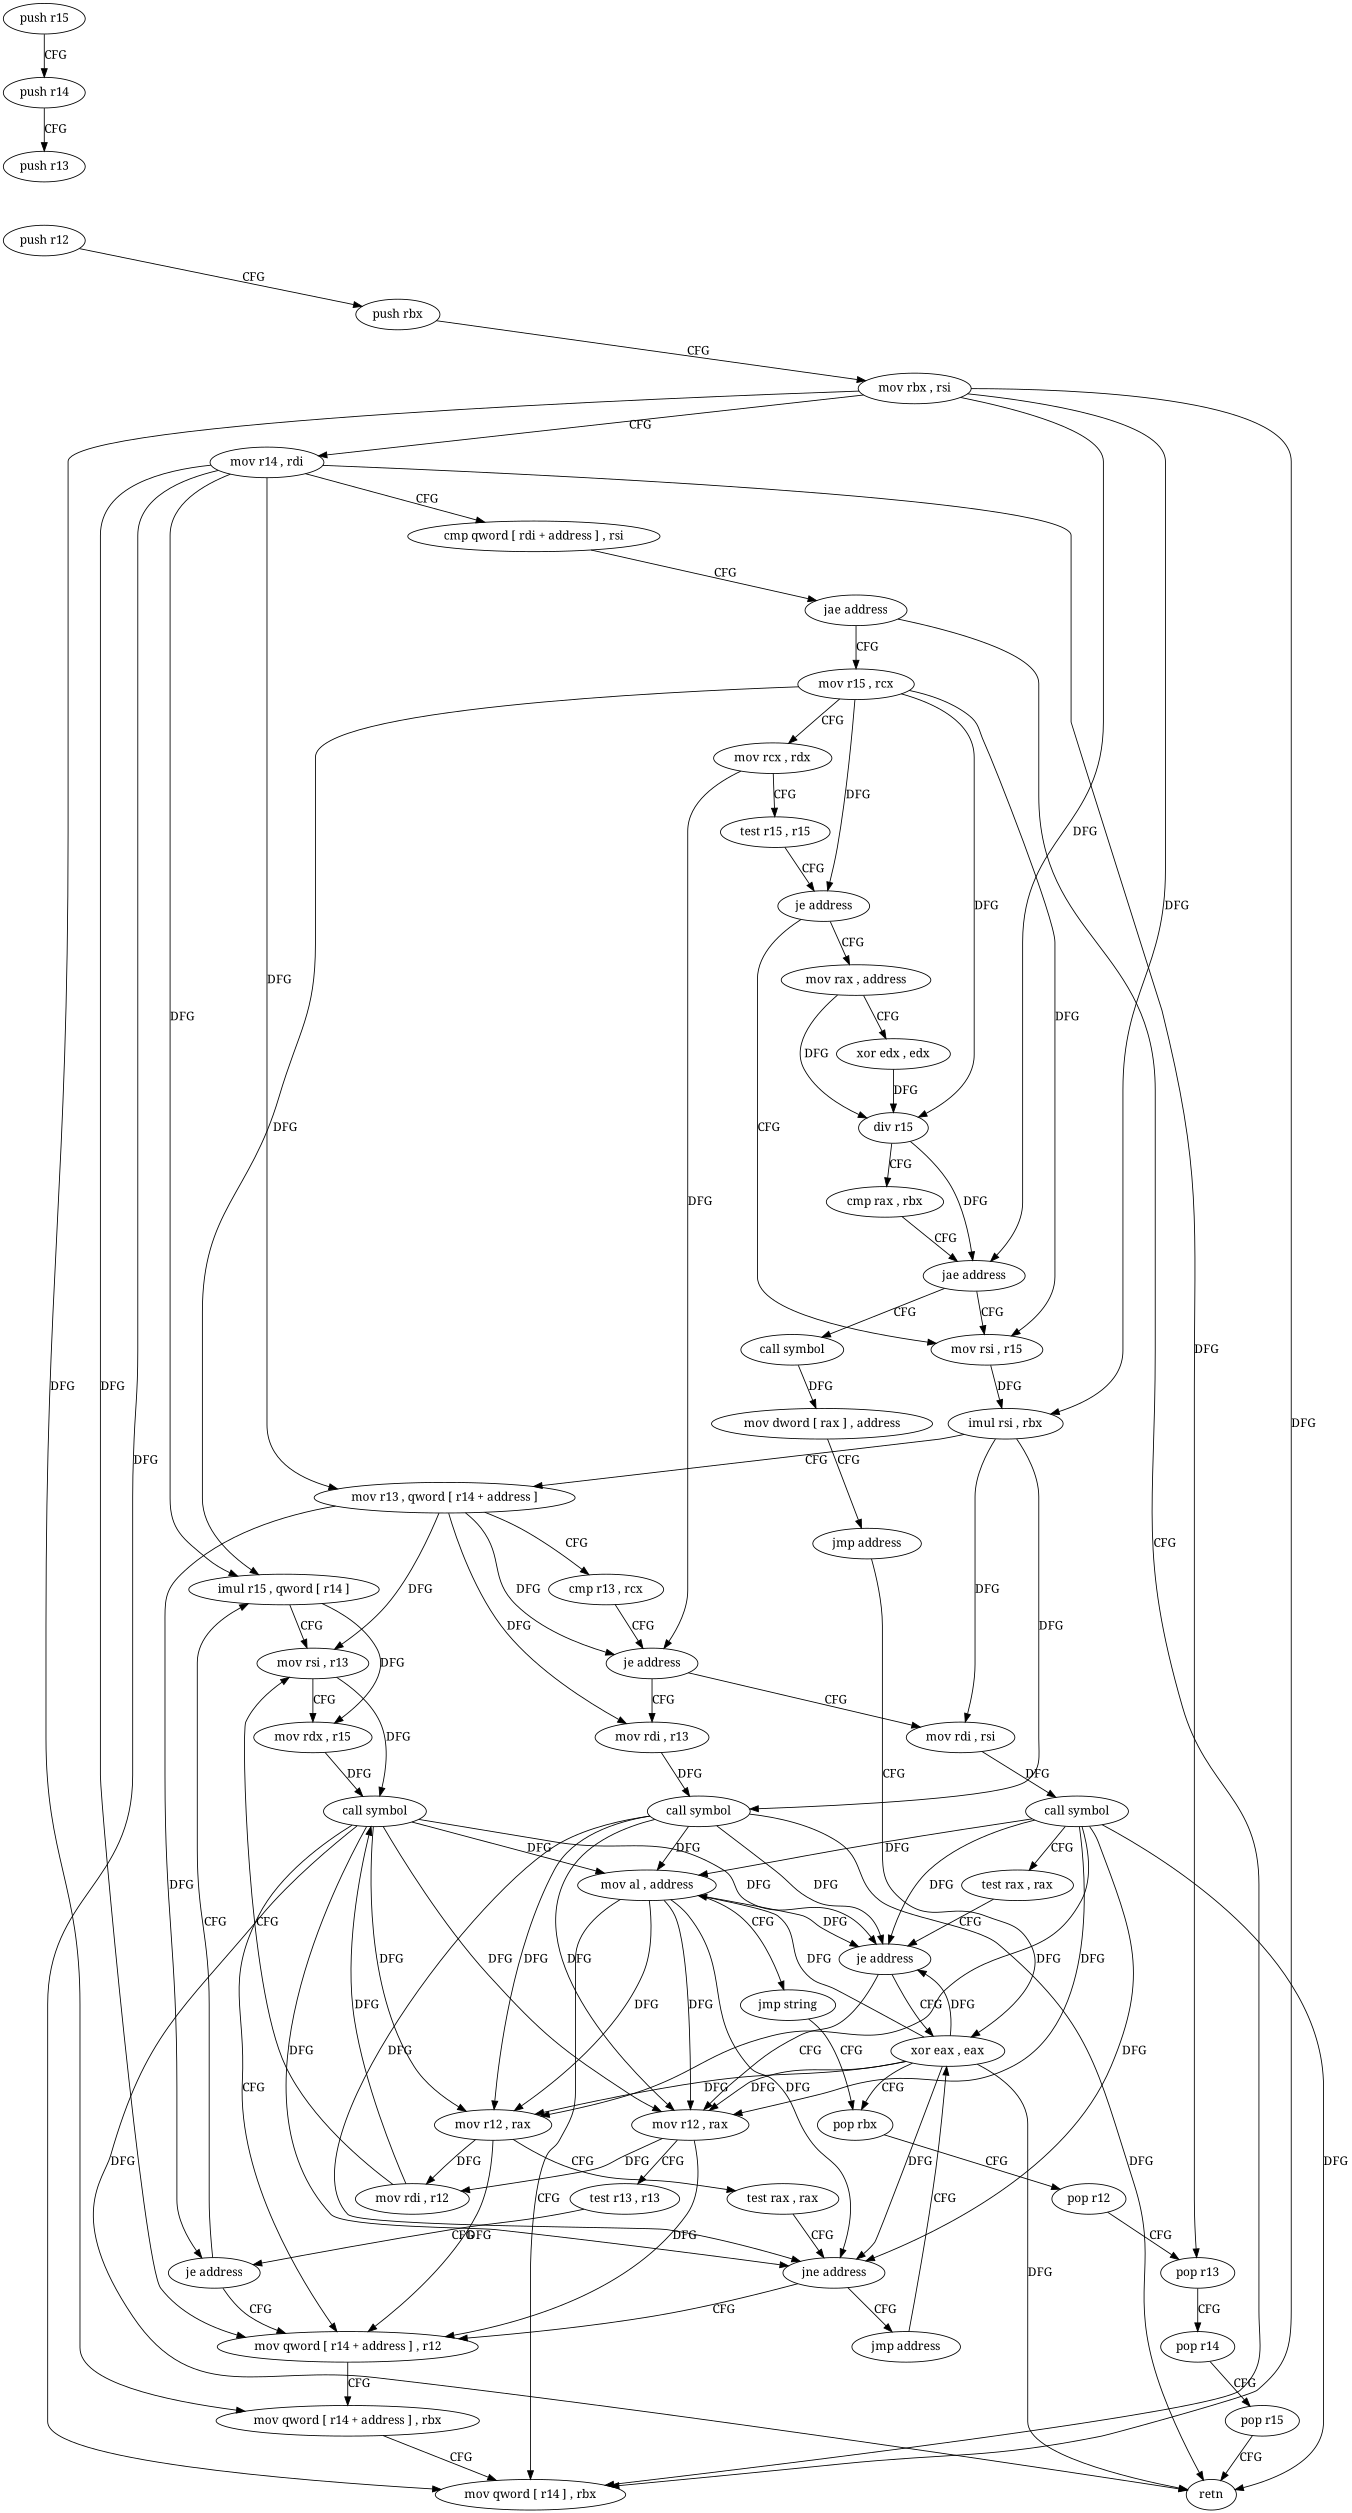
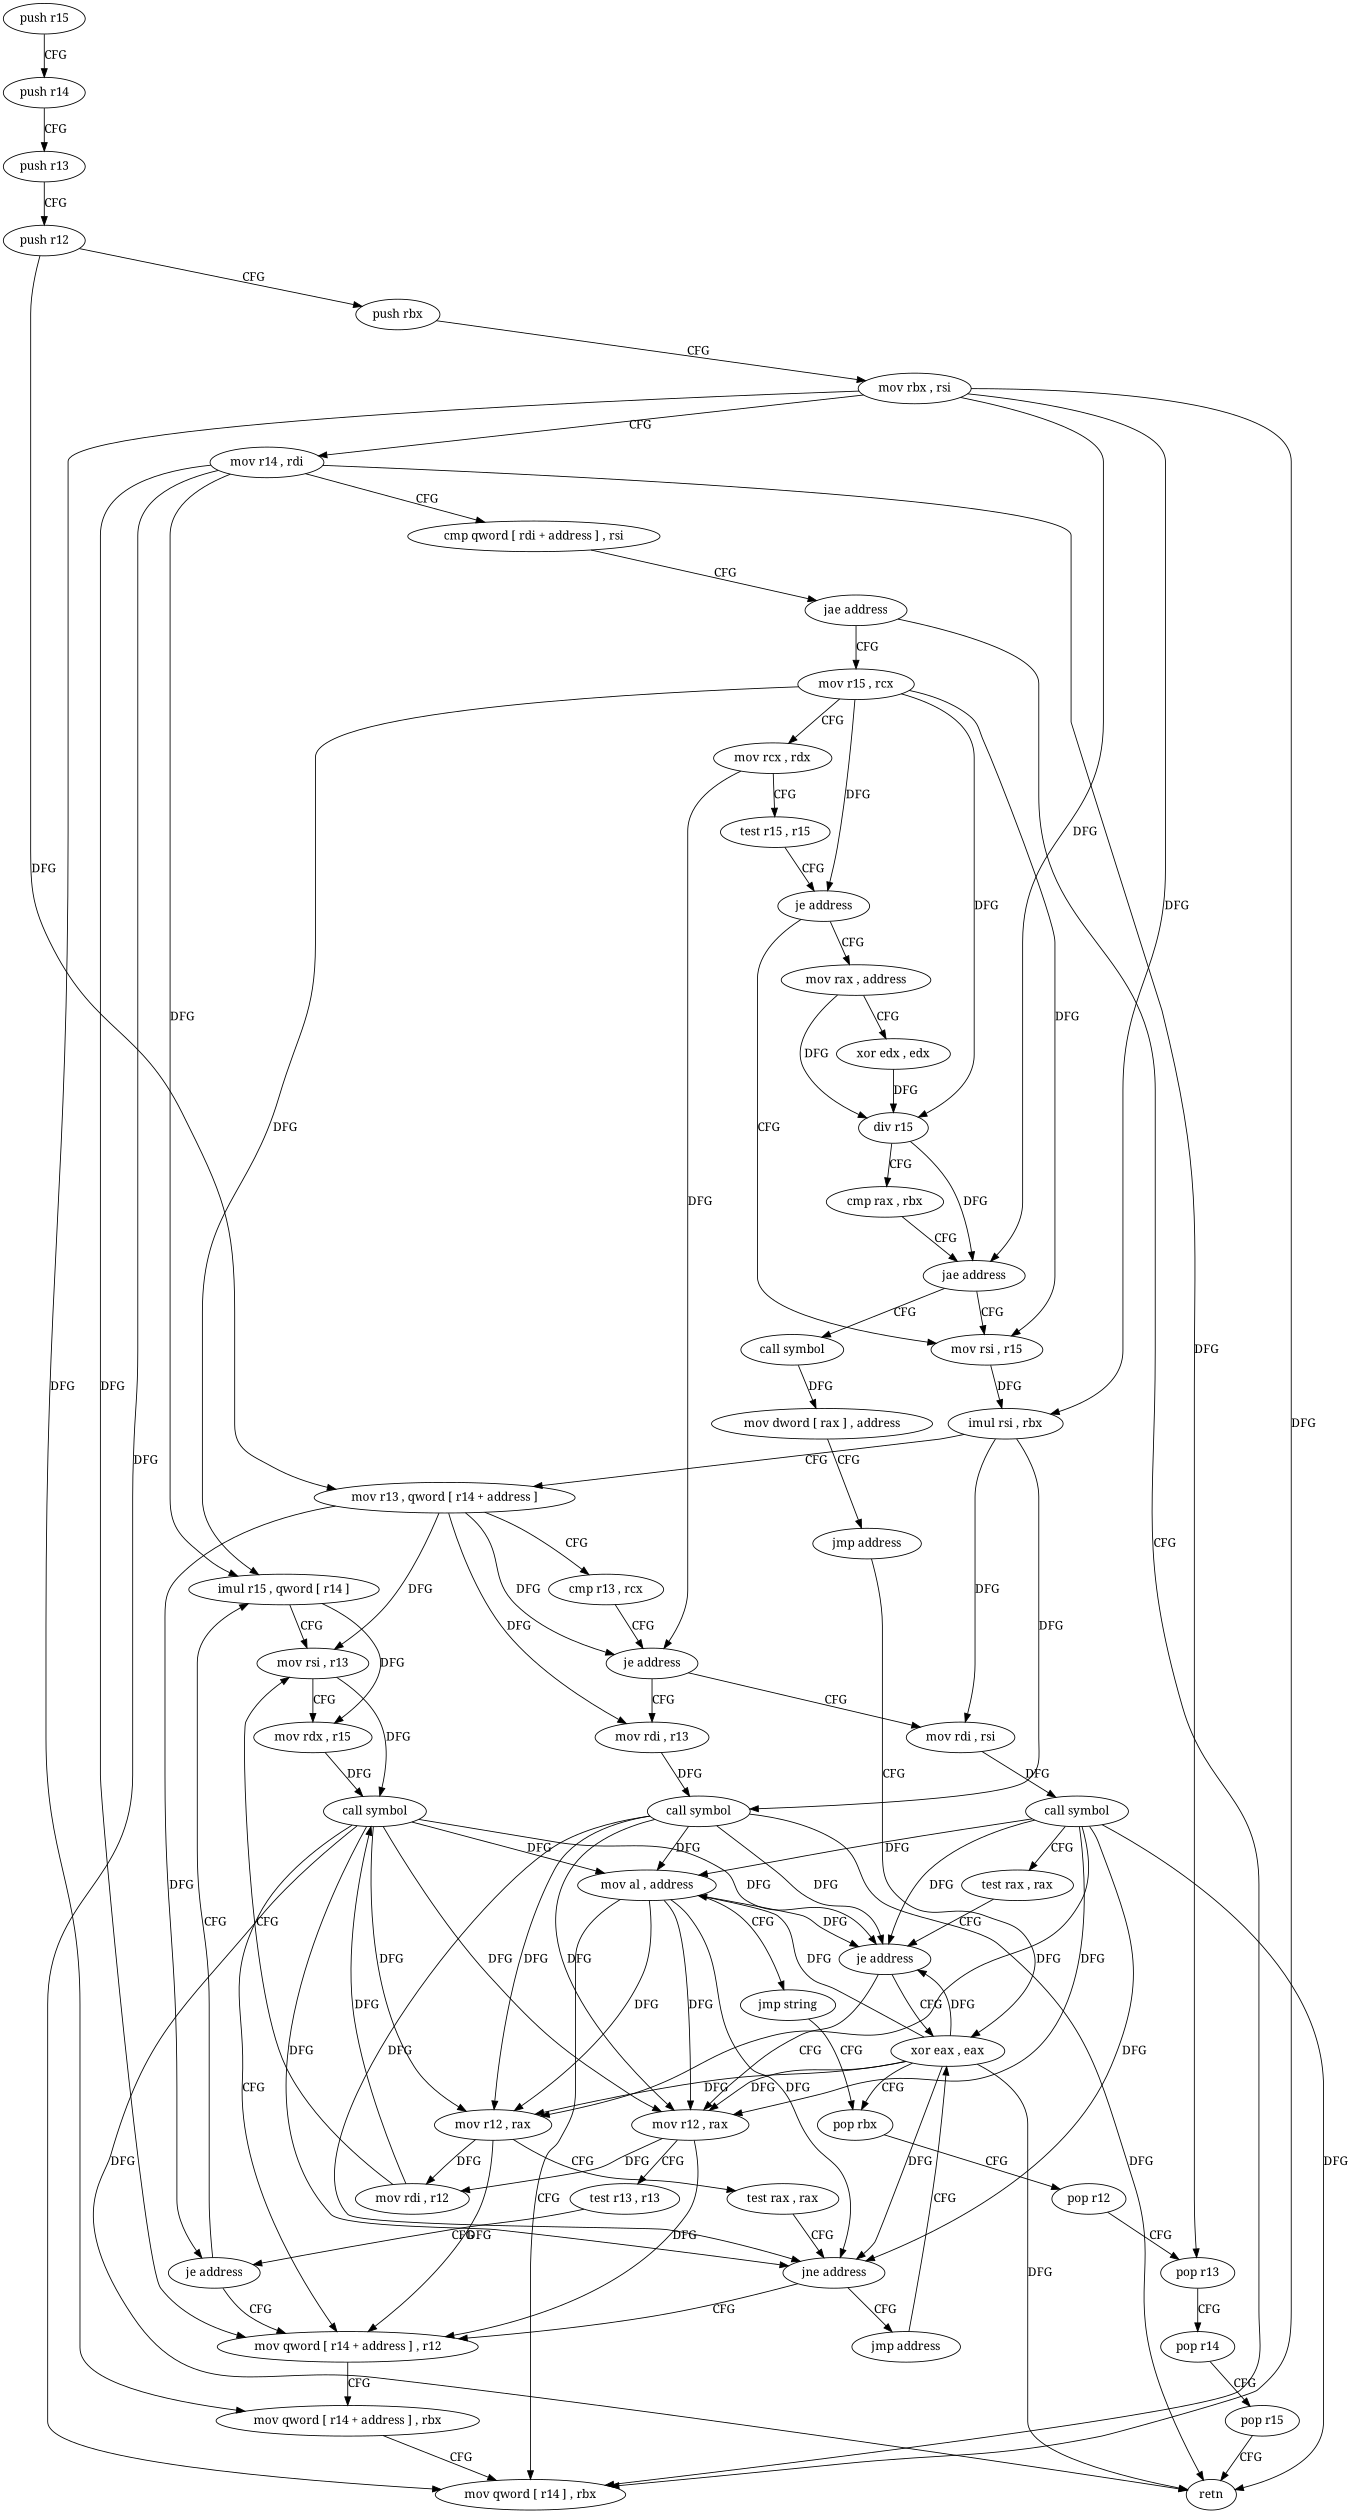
none -> (44, 199)
(267, 999) -> (43, 928)
